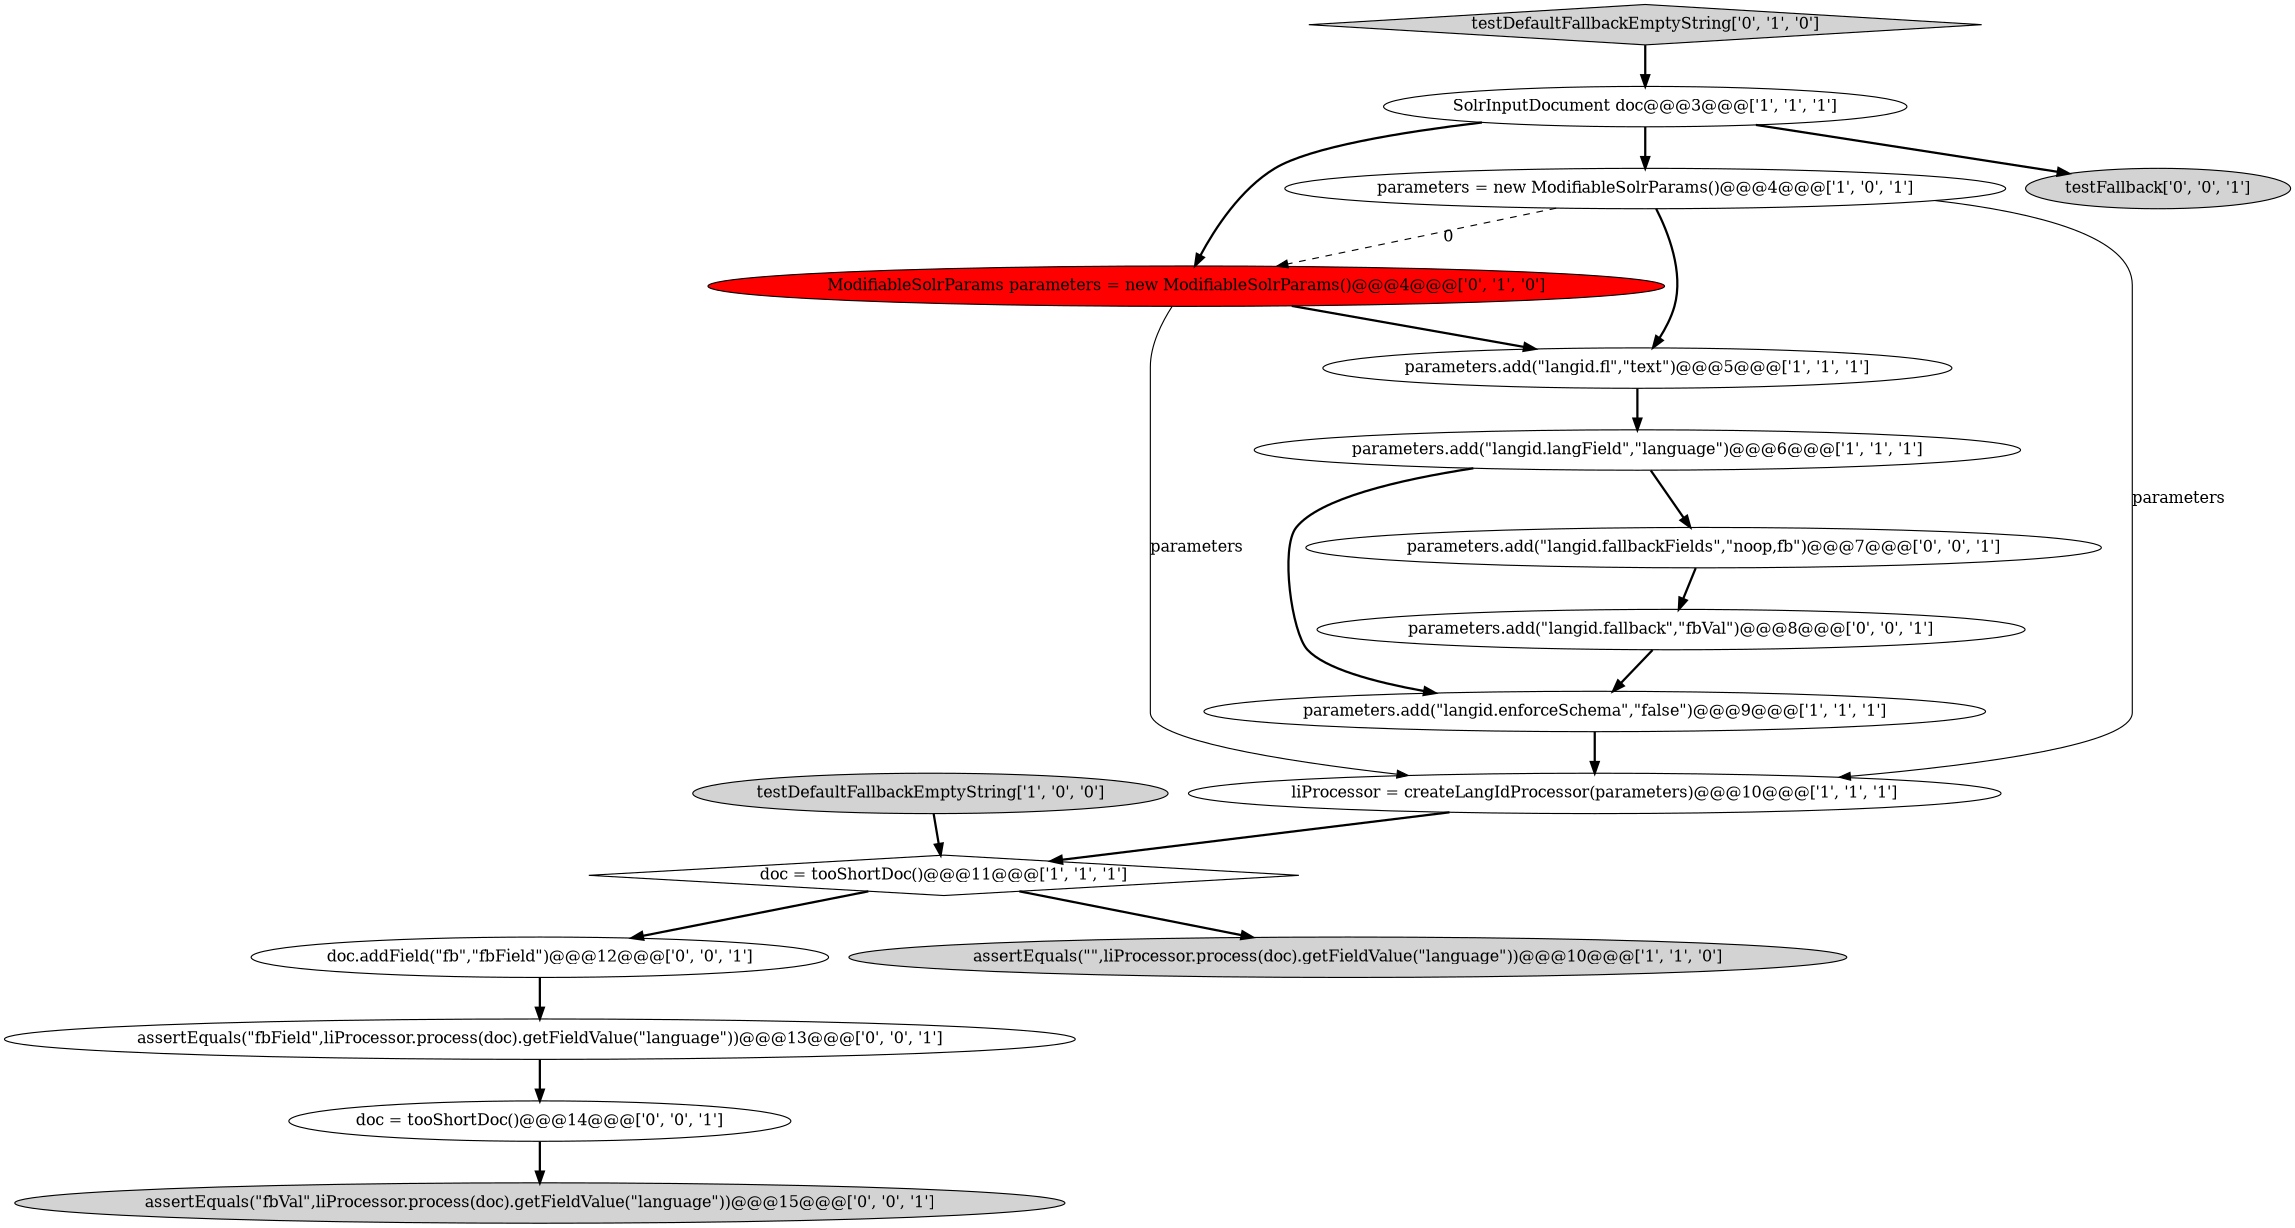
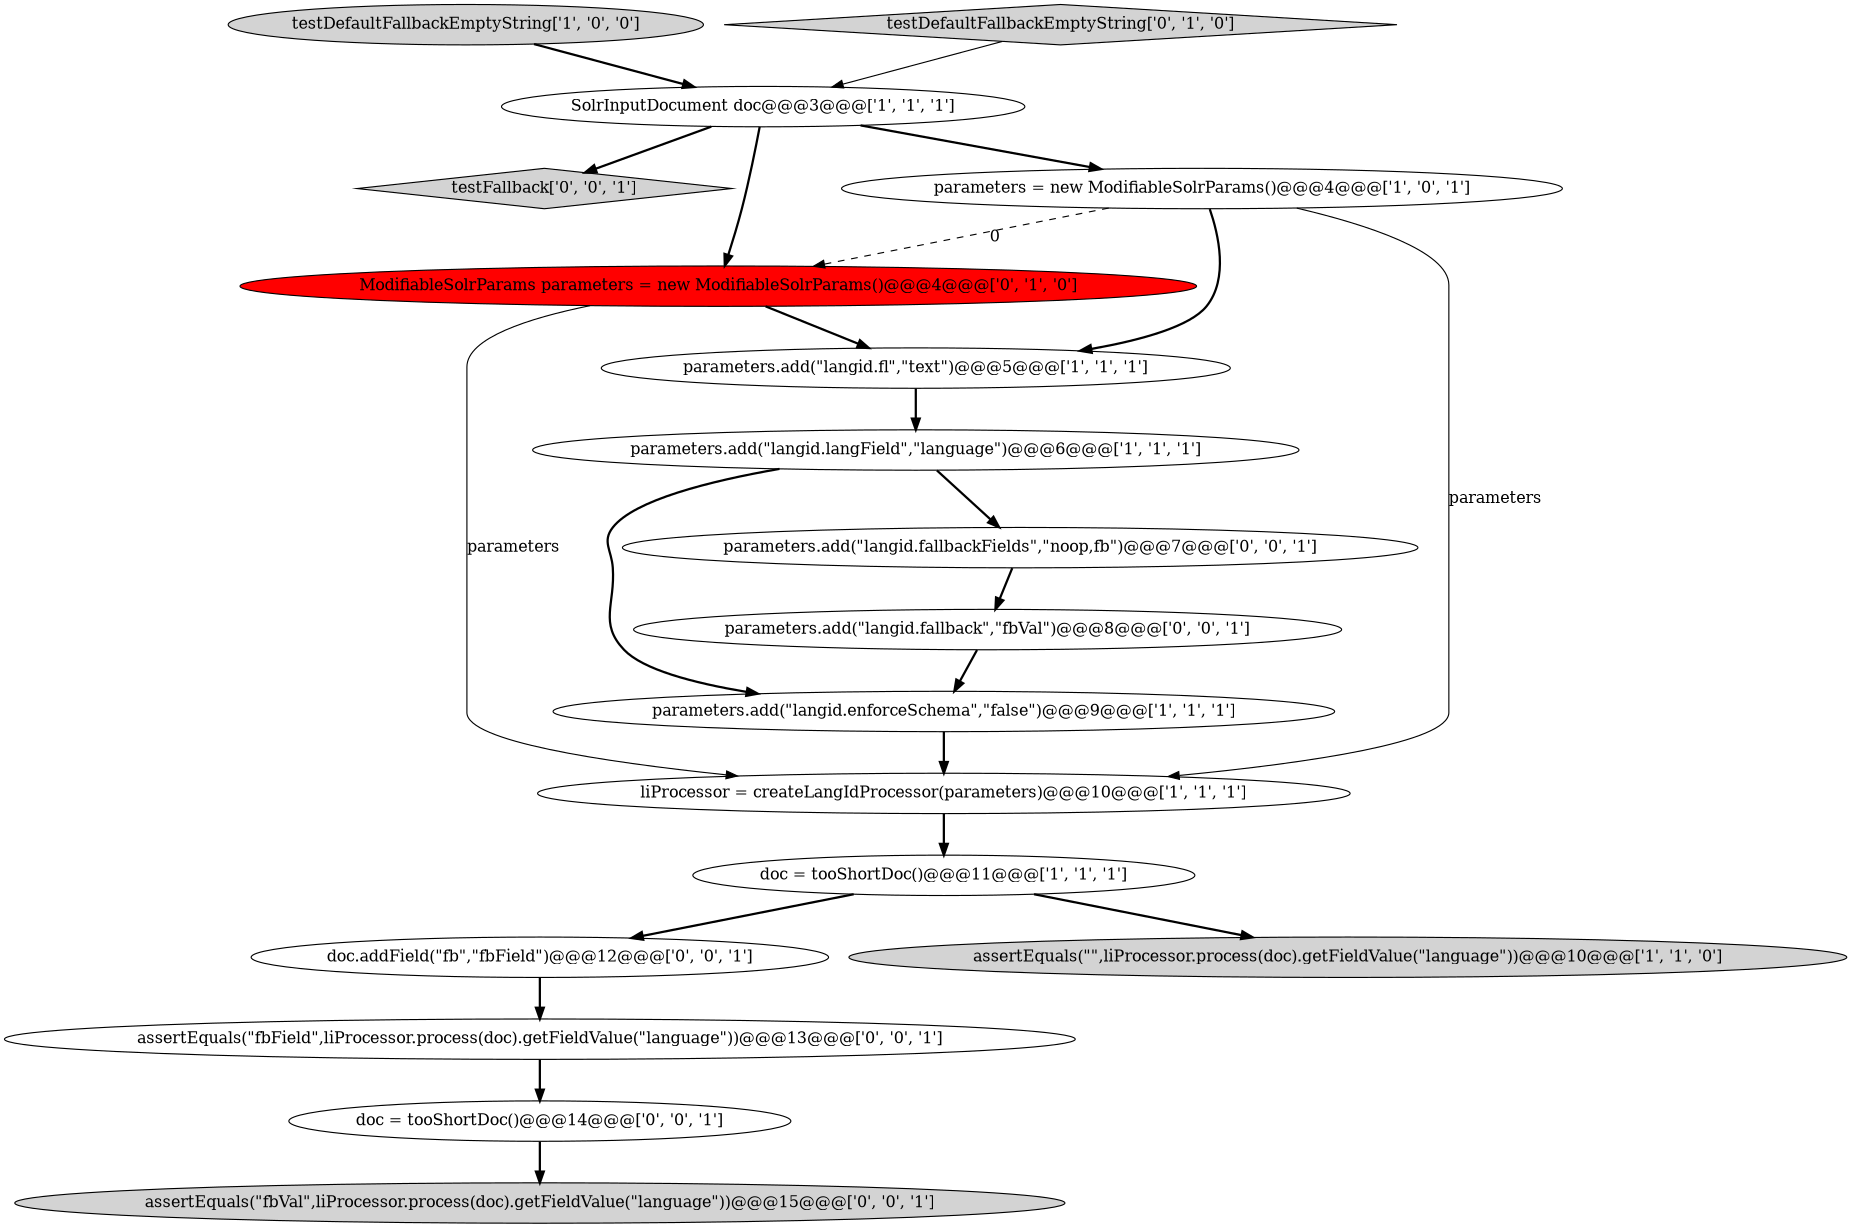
(1645, 60) -> (923, 63)
(2158, 189) -> (544, 189)
(936, 829) -> (609, 64)
(944, 875) -> (944, 875)
